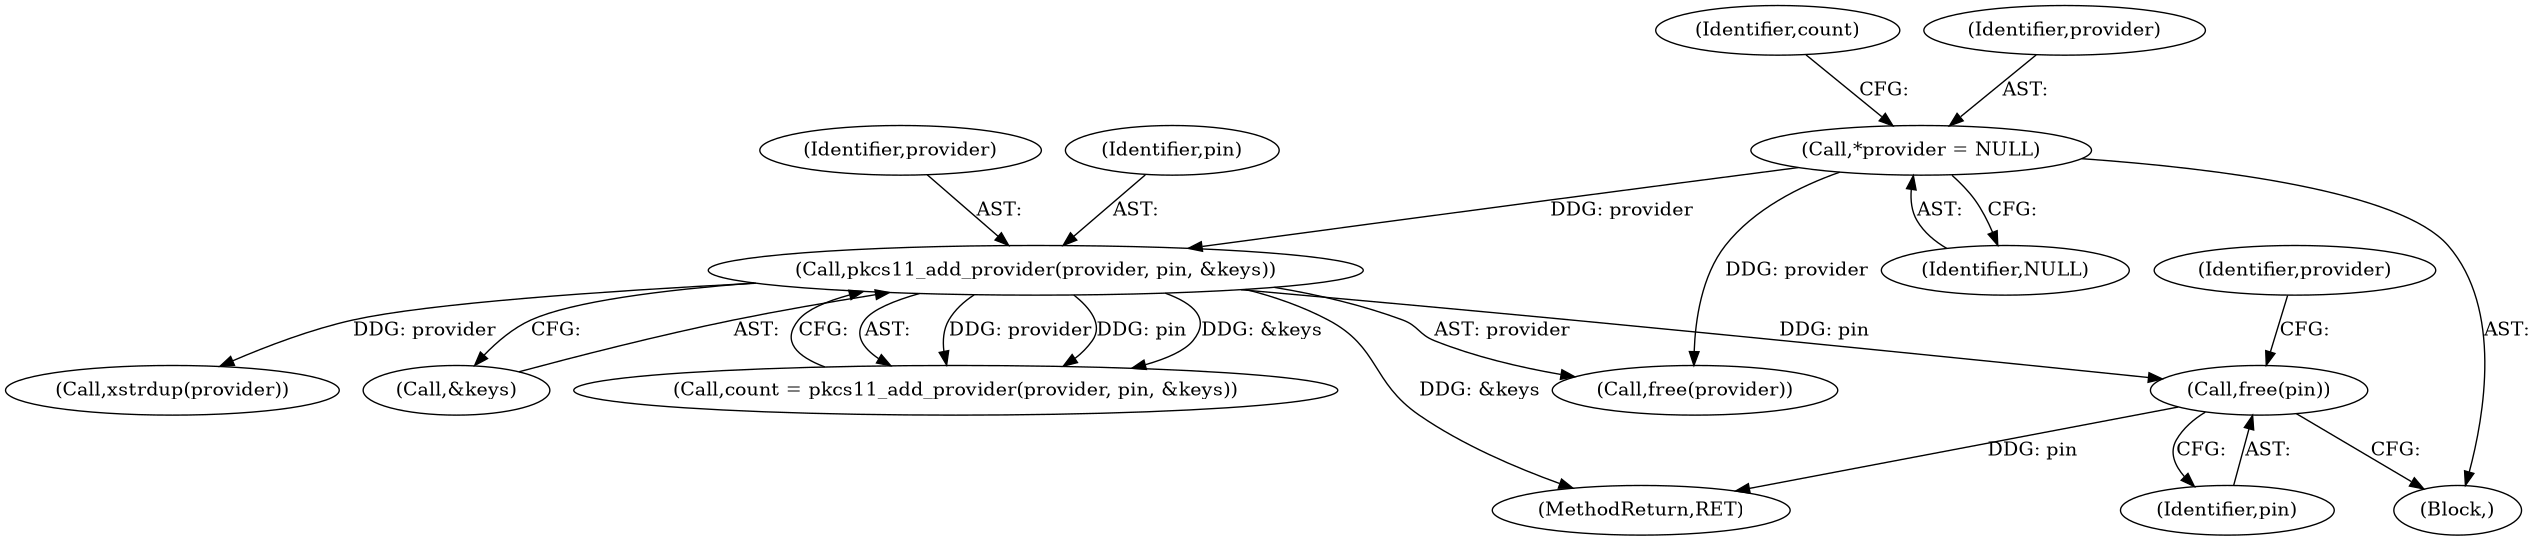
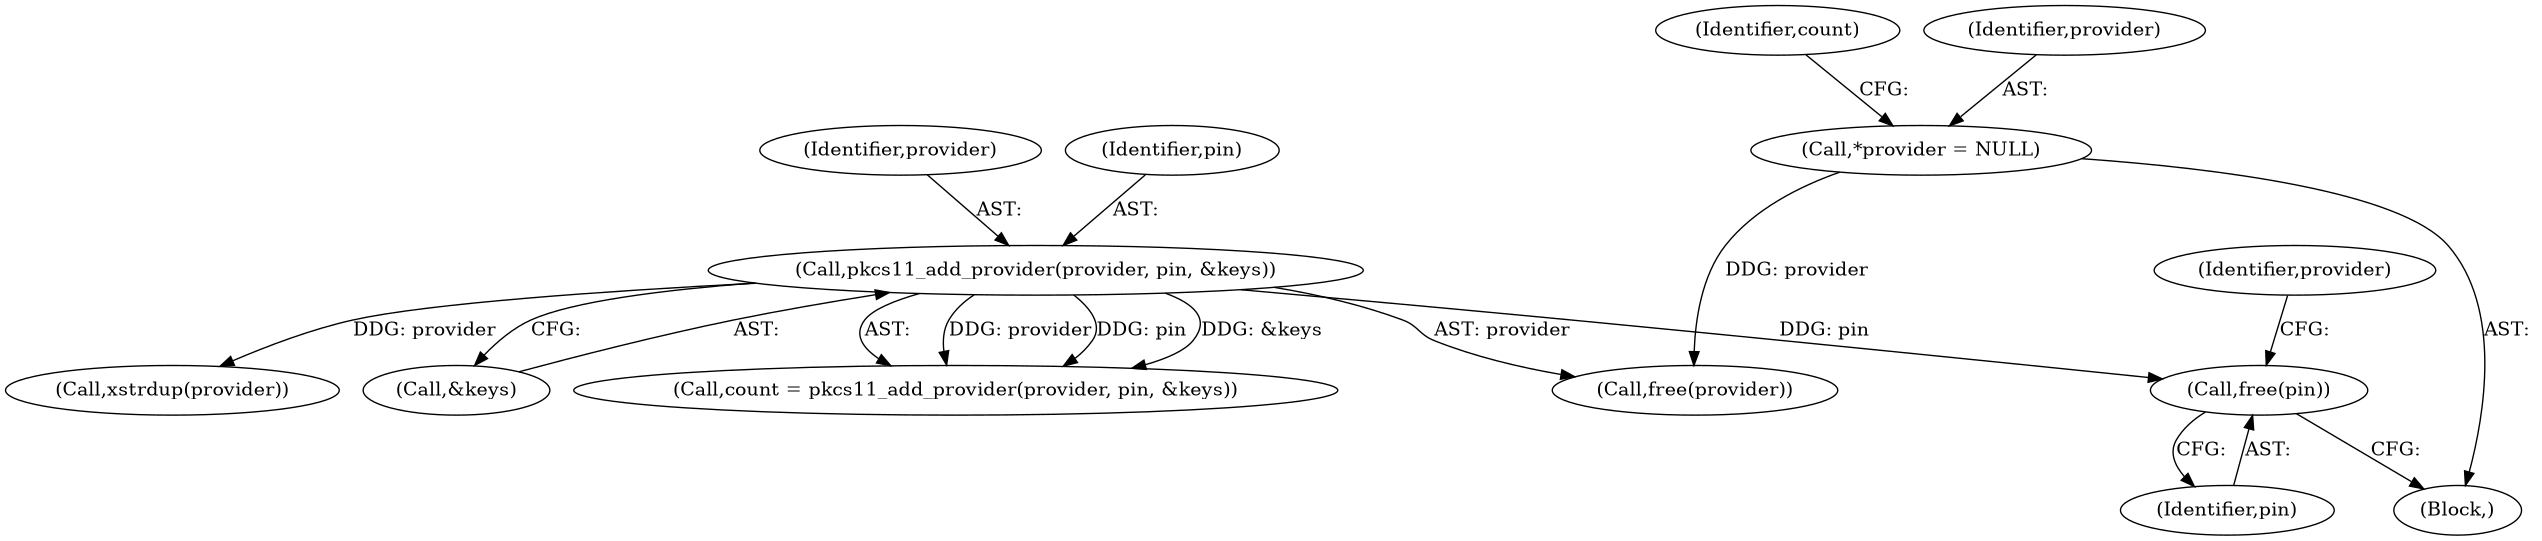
(1500, 207) -> none
(2005, 270) -> none
(796, 324) -> none
(1641, 510) -> none
